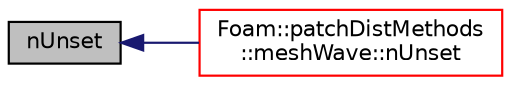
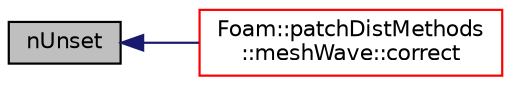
(351, 43) -> (351, 43)
